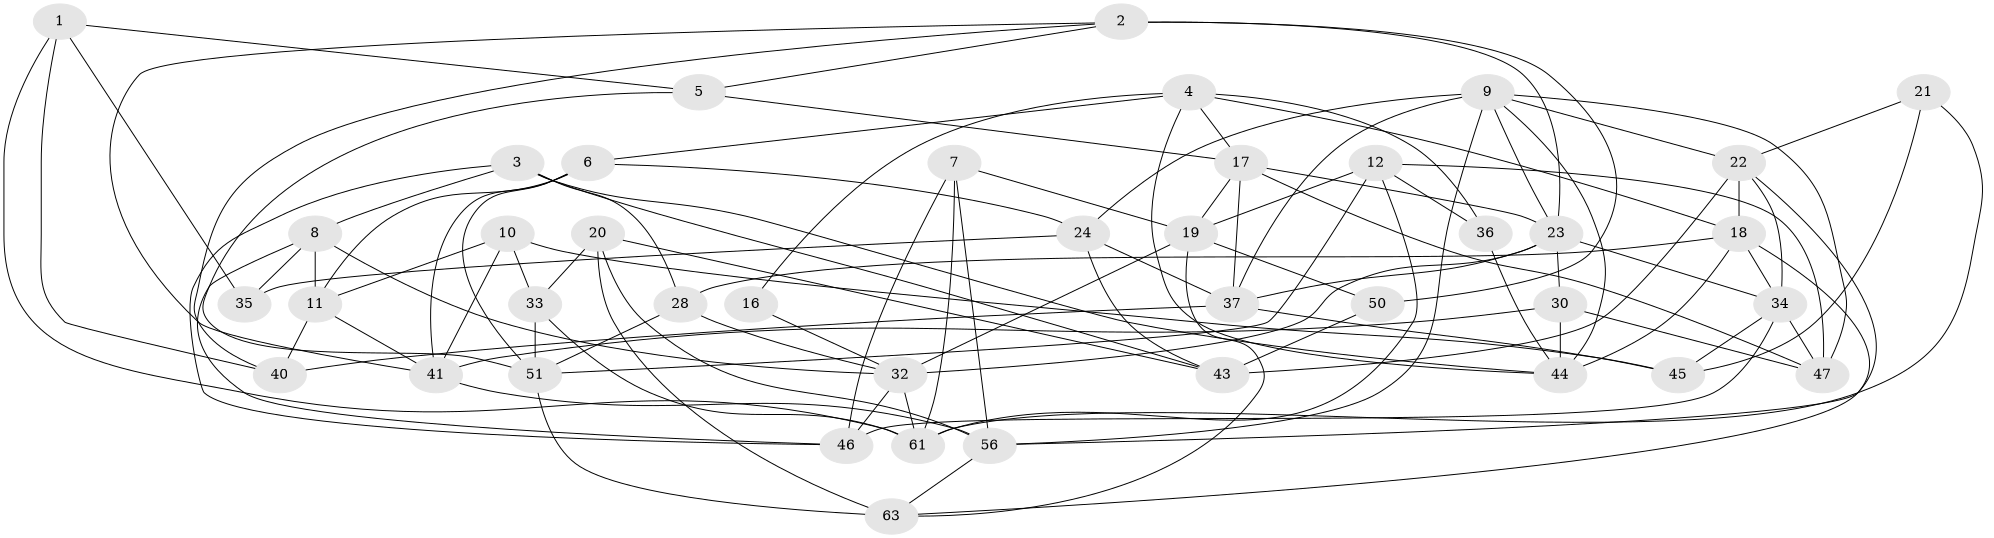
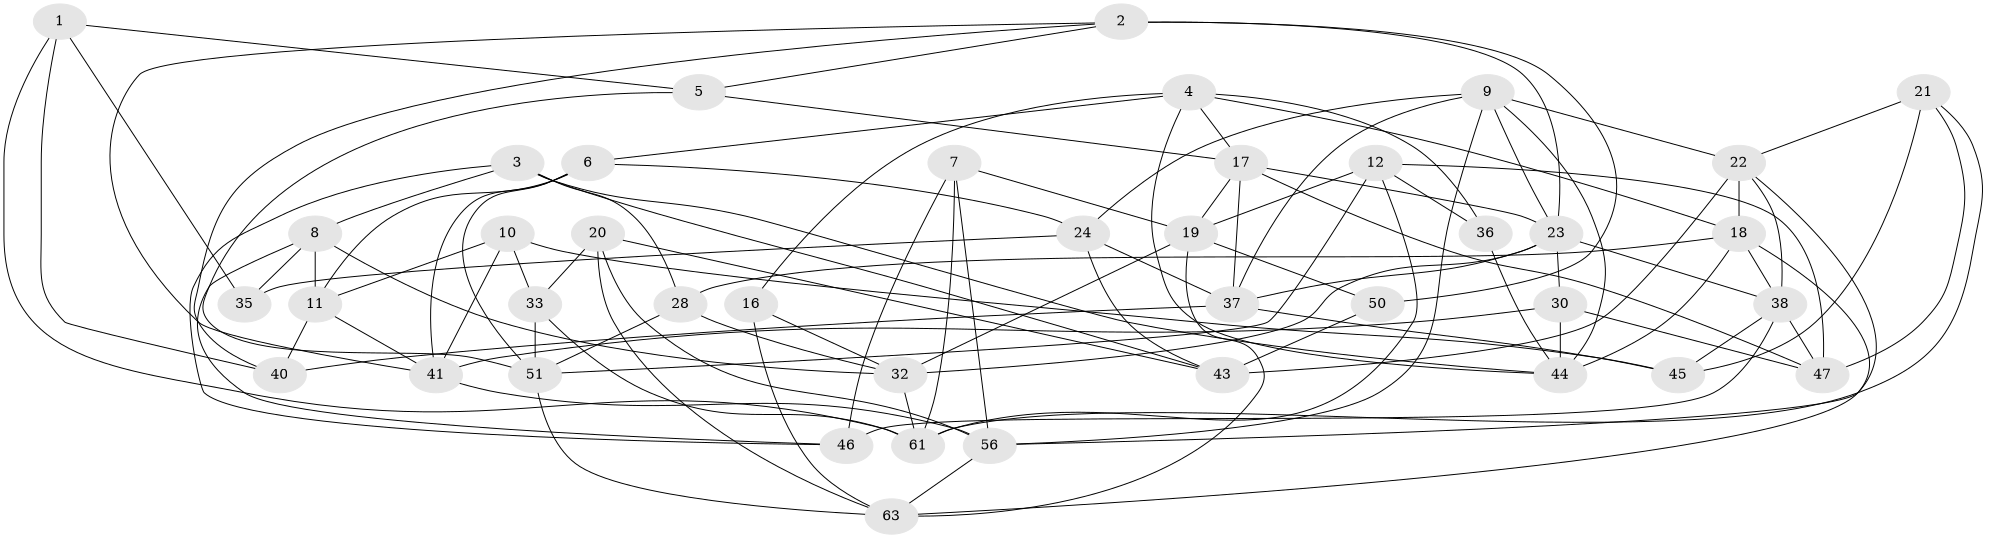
(1761, 138) -> (1954, 260)
(1780, 304) -> (1780, 304)
(868, 417) -> none
none -> (789, 430)
